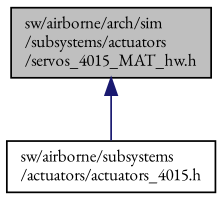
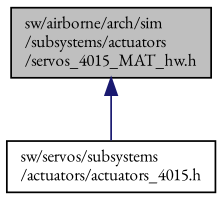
(111, 167) -> (111, 167)
